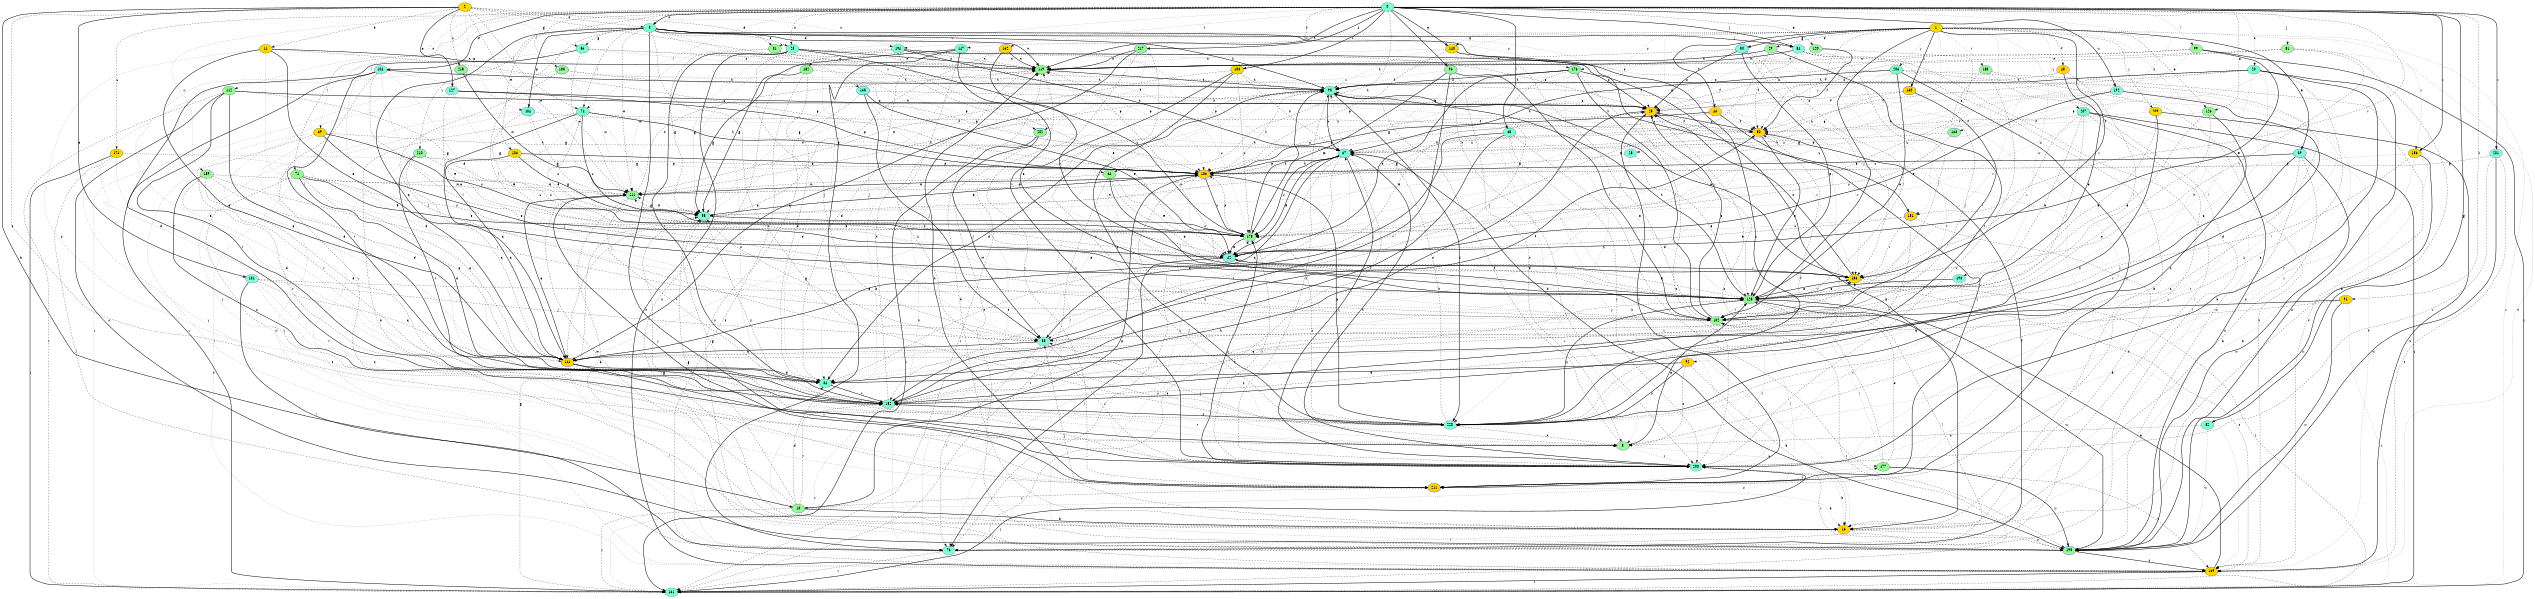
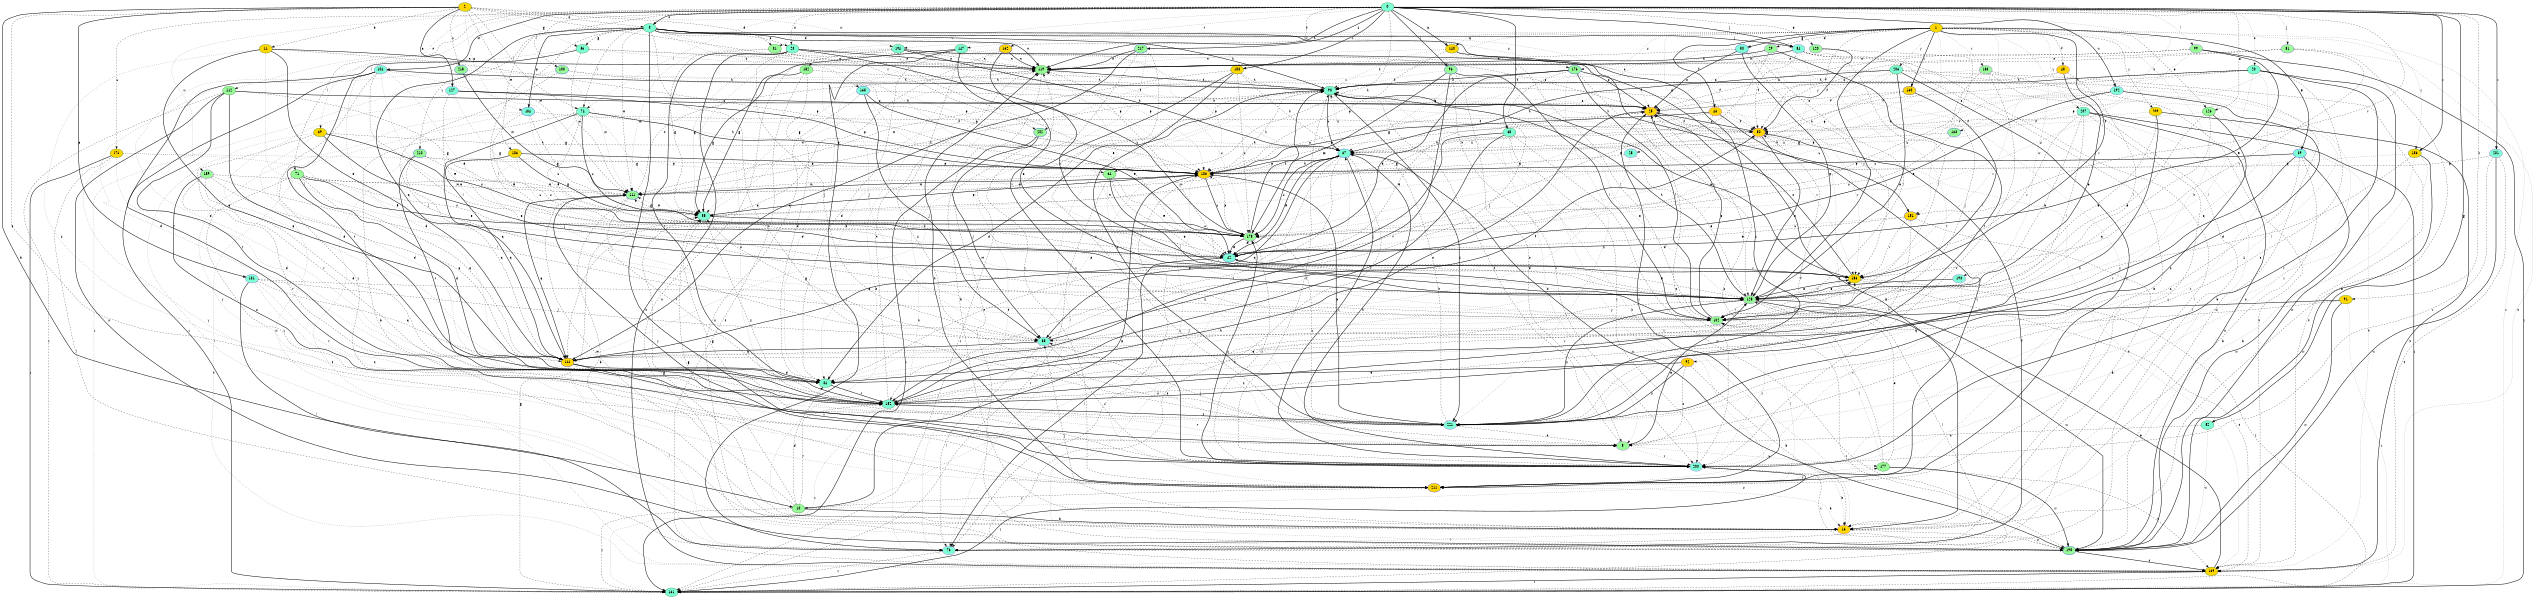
(1450, 425) -> (1450, 425)
